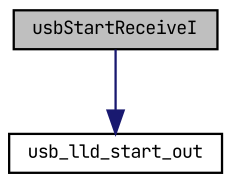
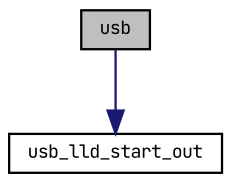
(116, 30) -> (116, 30)
